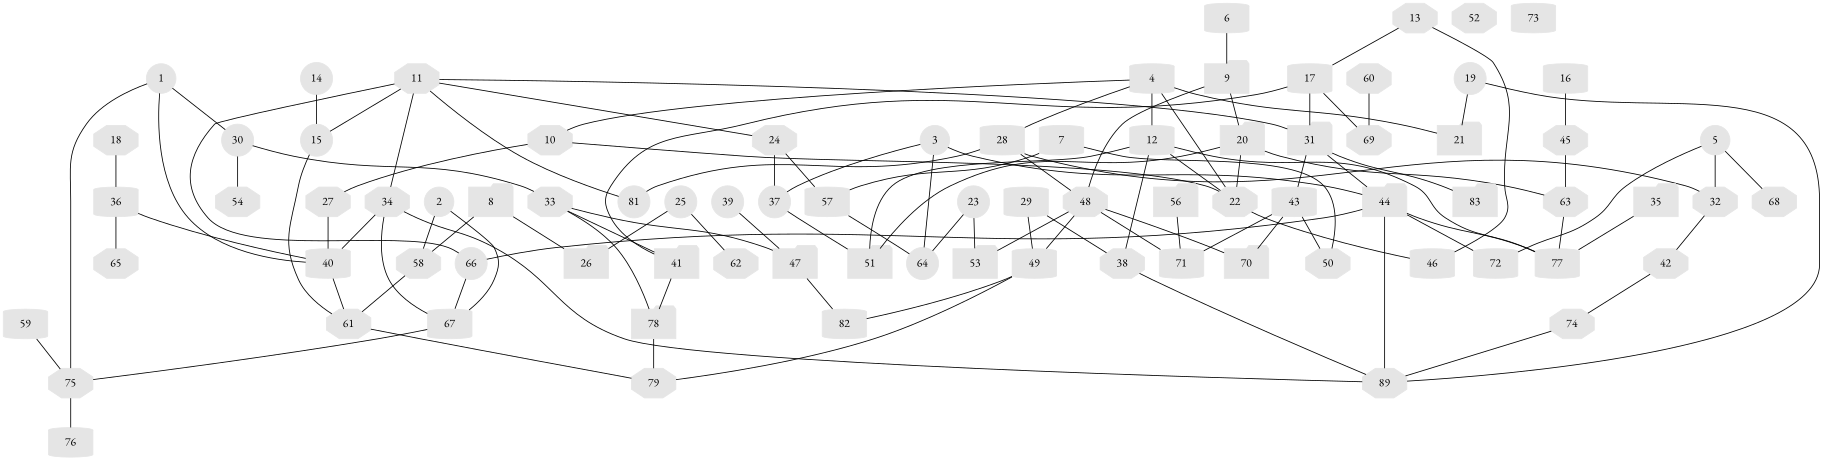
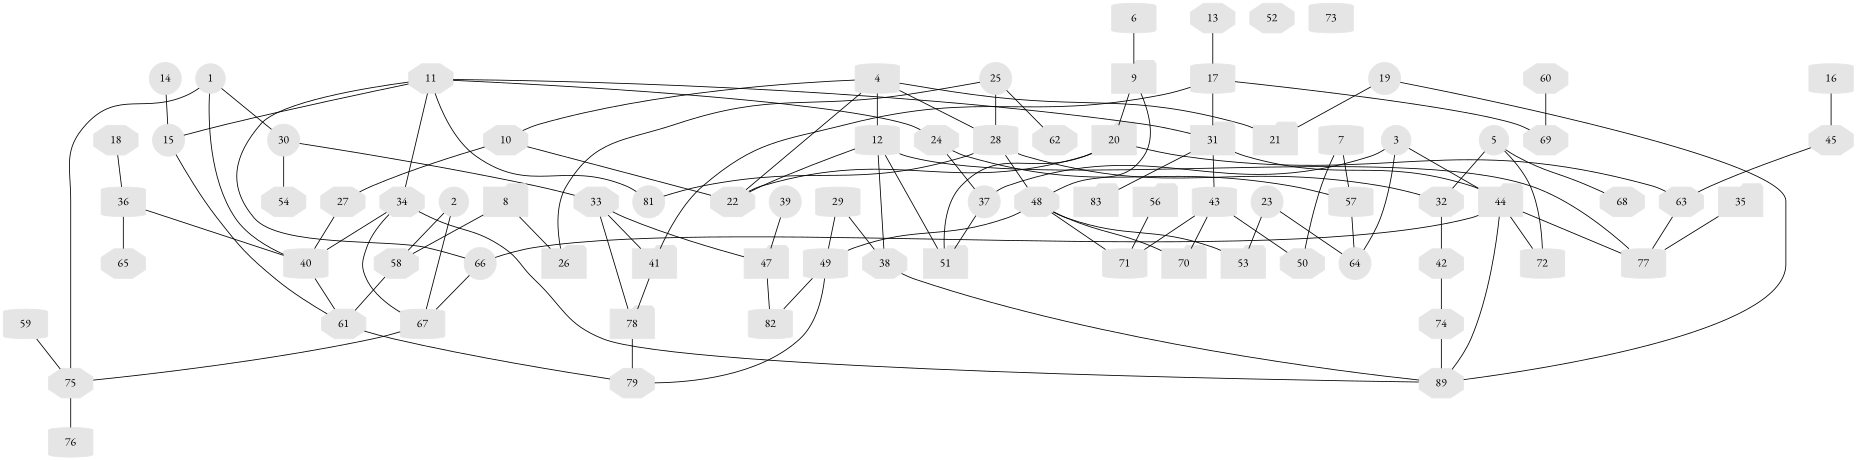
none -> (996, 112)
(1432, 264) -> none
